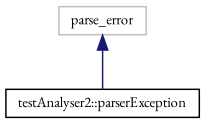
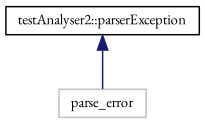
(103, 70) -> (103, 70)
